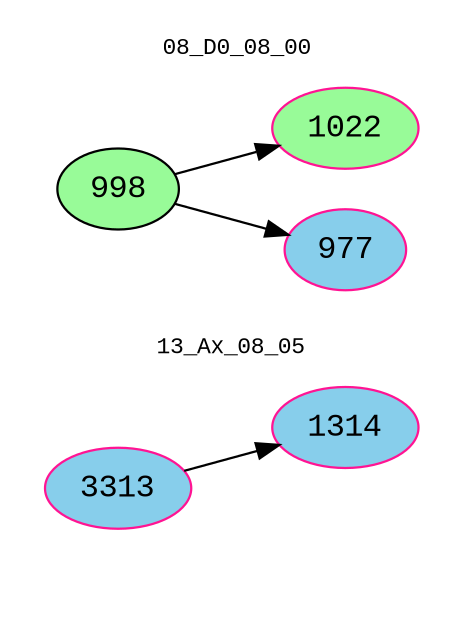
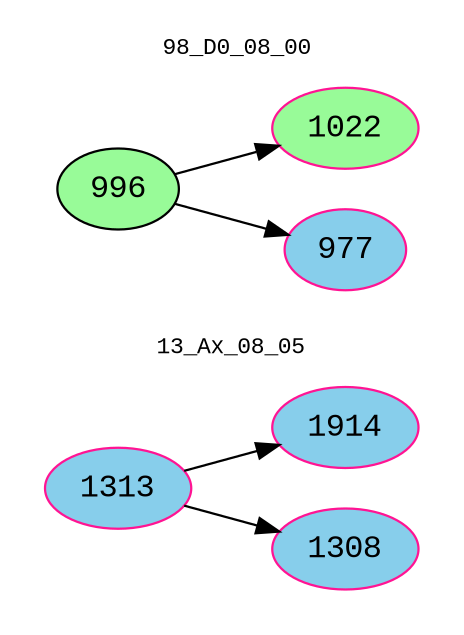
(238, 48) -> (238, 48)
(118, 189) -> (118, 189)
(345, 428) -> (345, 428)
(118, 488) -> (118, 488)
none -> (345, 549)
